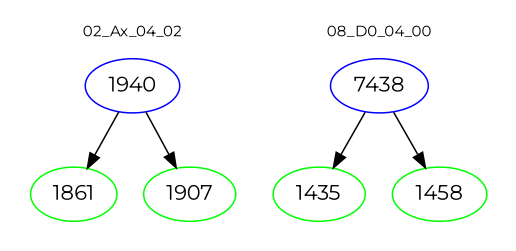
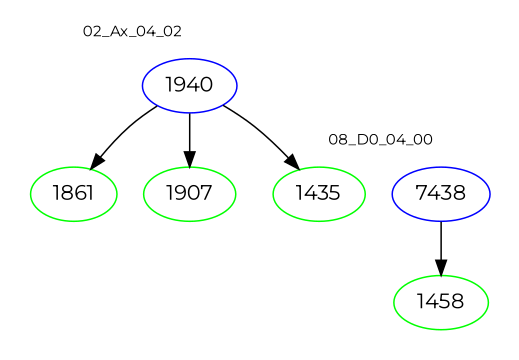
(353, 133) -> (270, 140)
